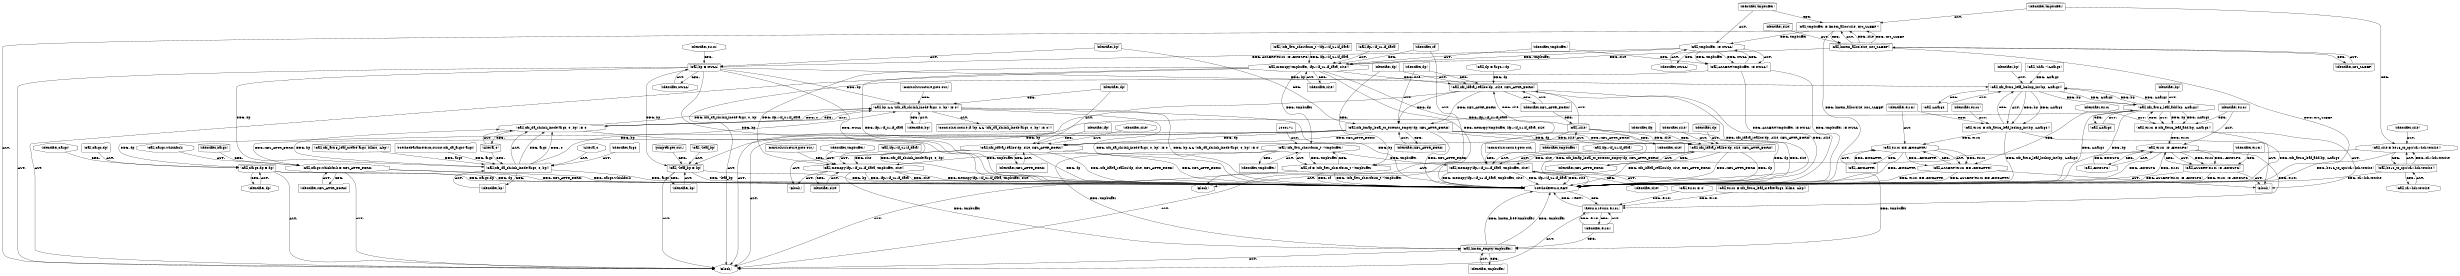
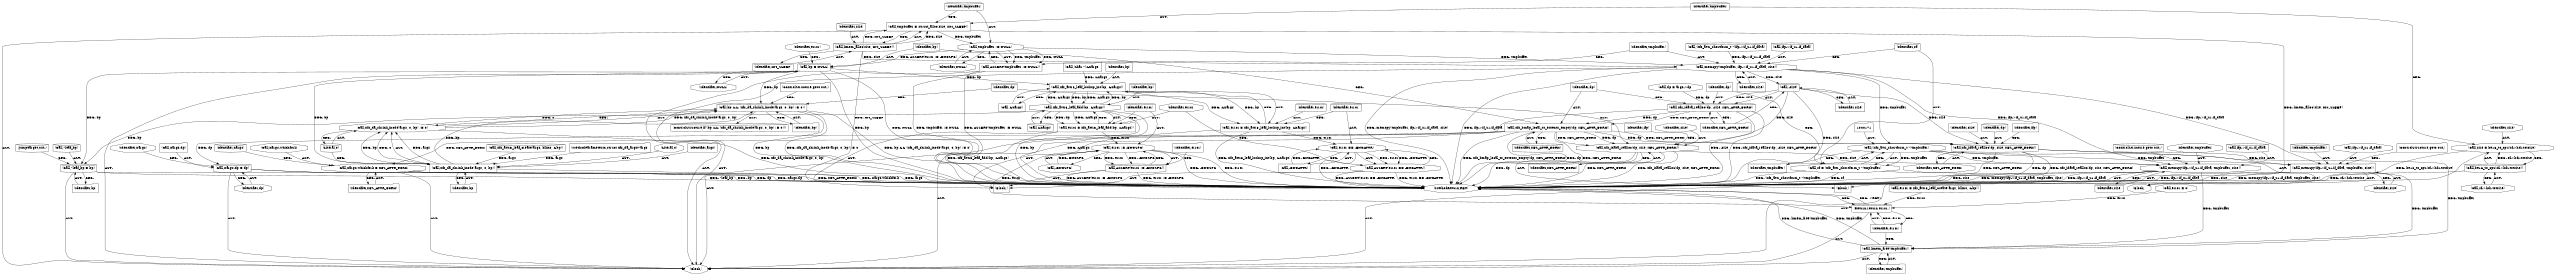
(1839, 27) -> (928, 27)
(1387, 77) -> (1762, 77)
(1488, 249) -> (1886, 249)
